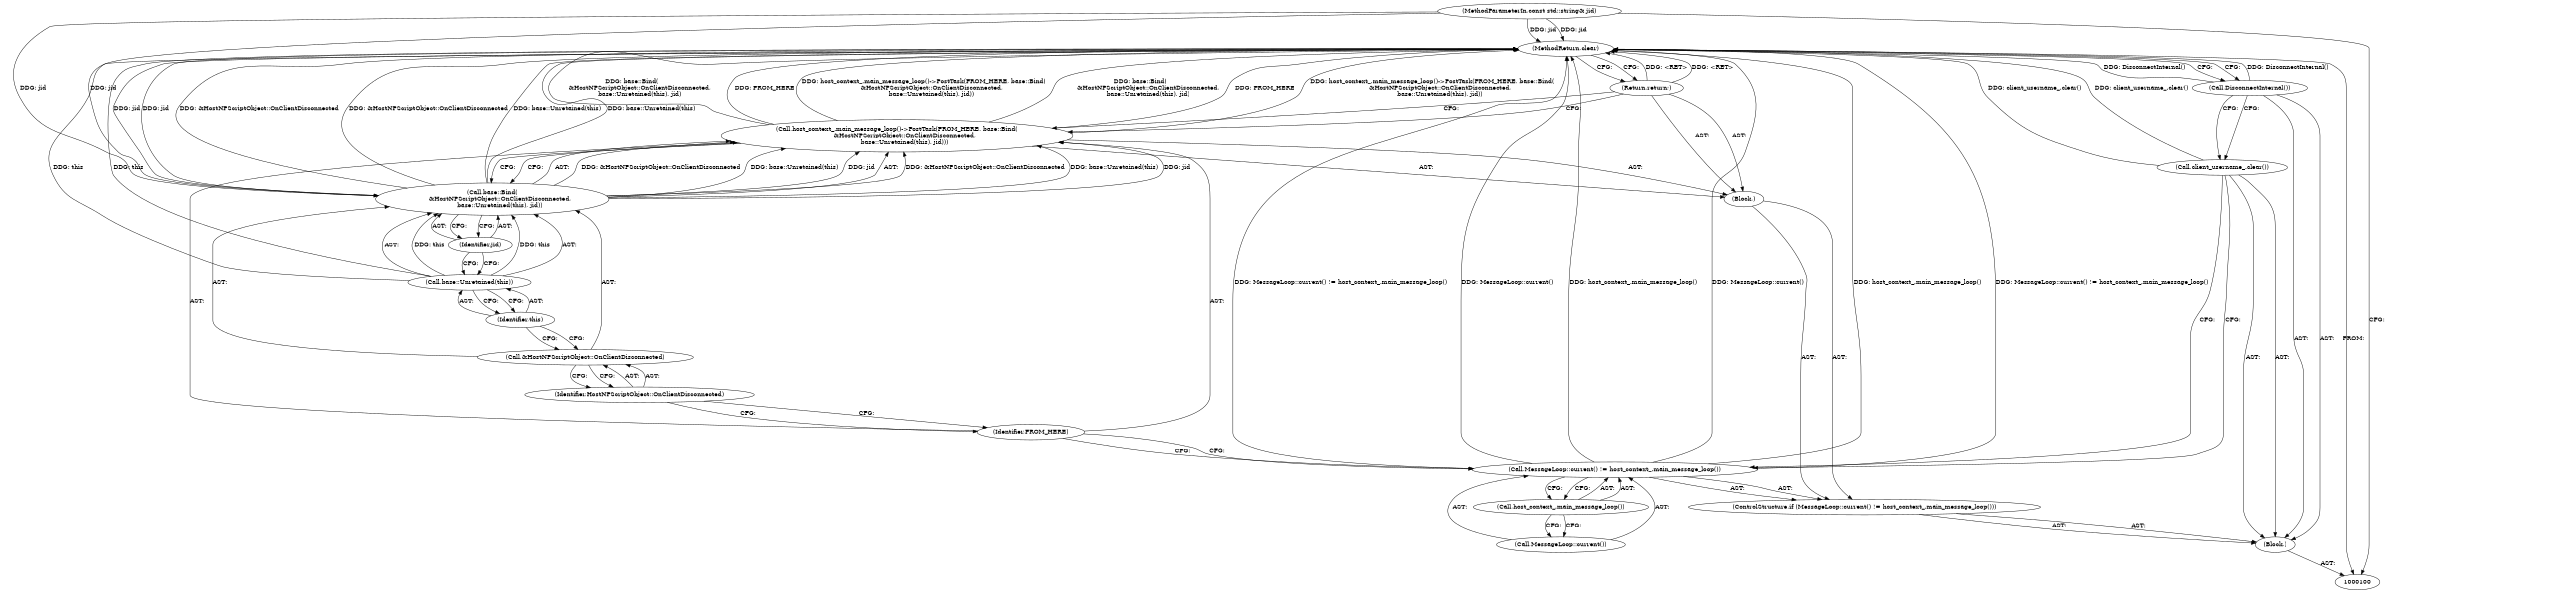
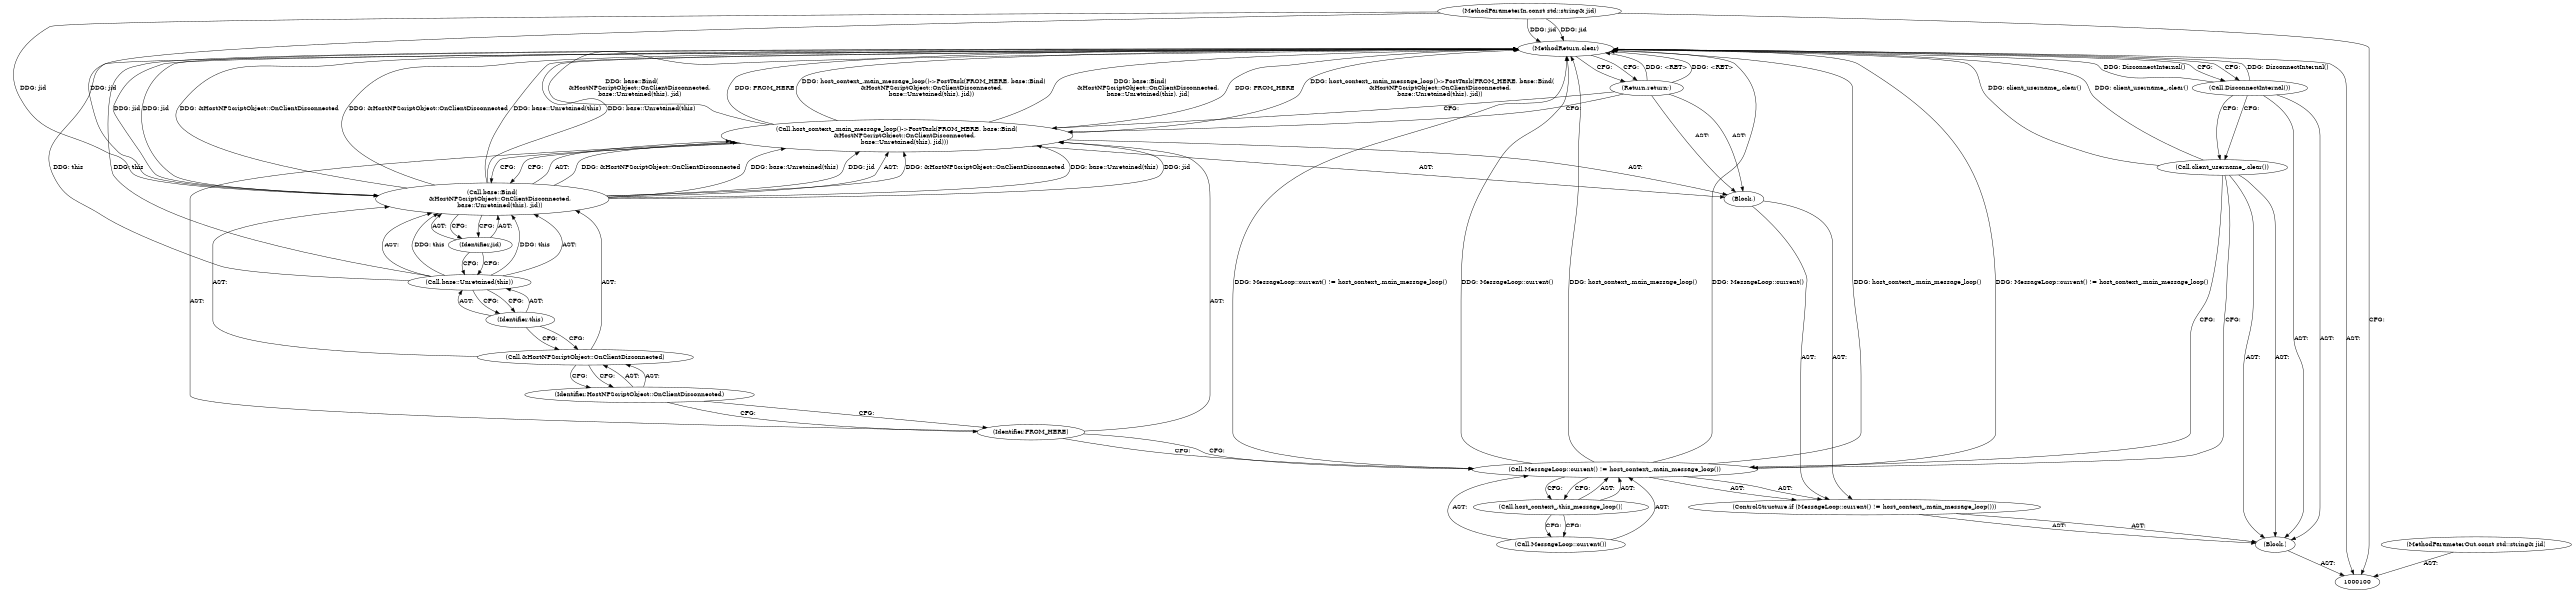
(2354, 339) -> (2354, 339)
(1561, 507) -> (1561, 507)
none -> (2476, 545)
